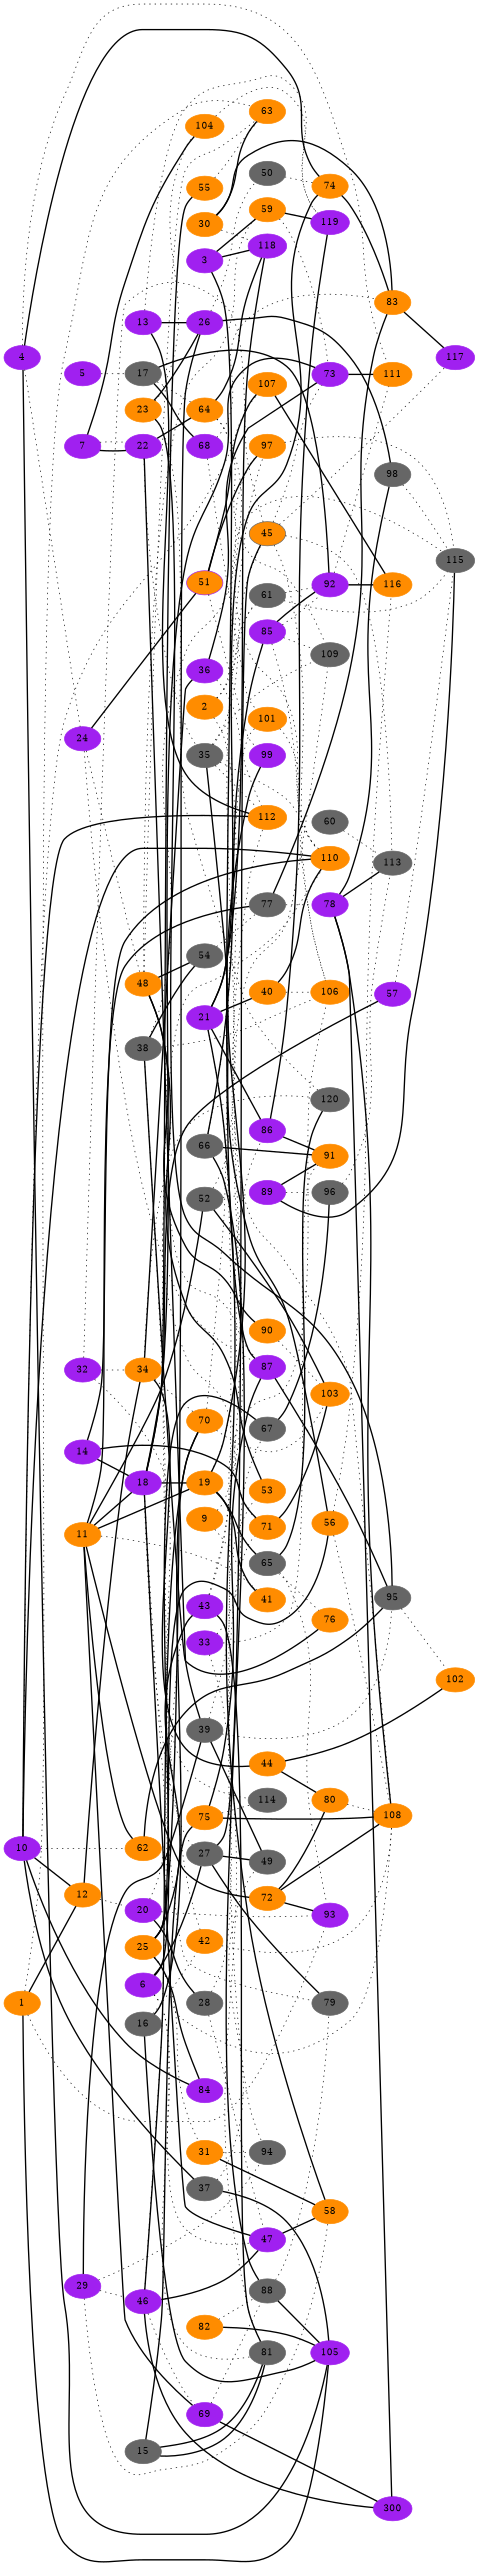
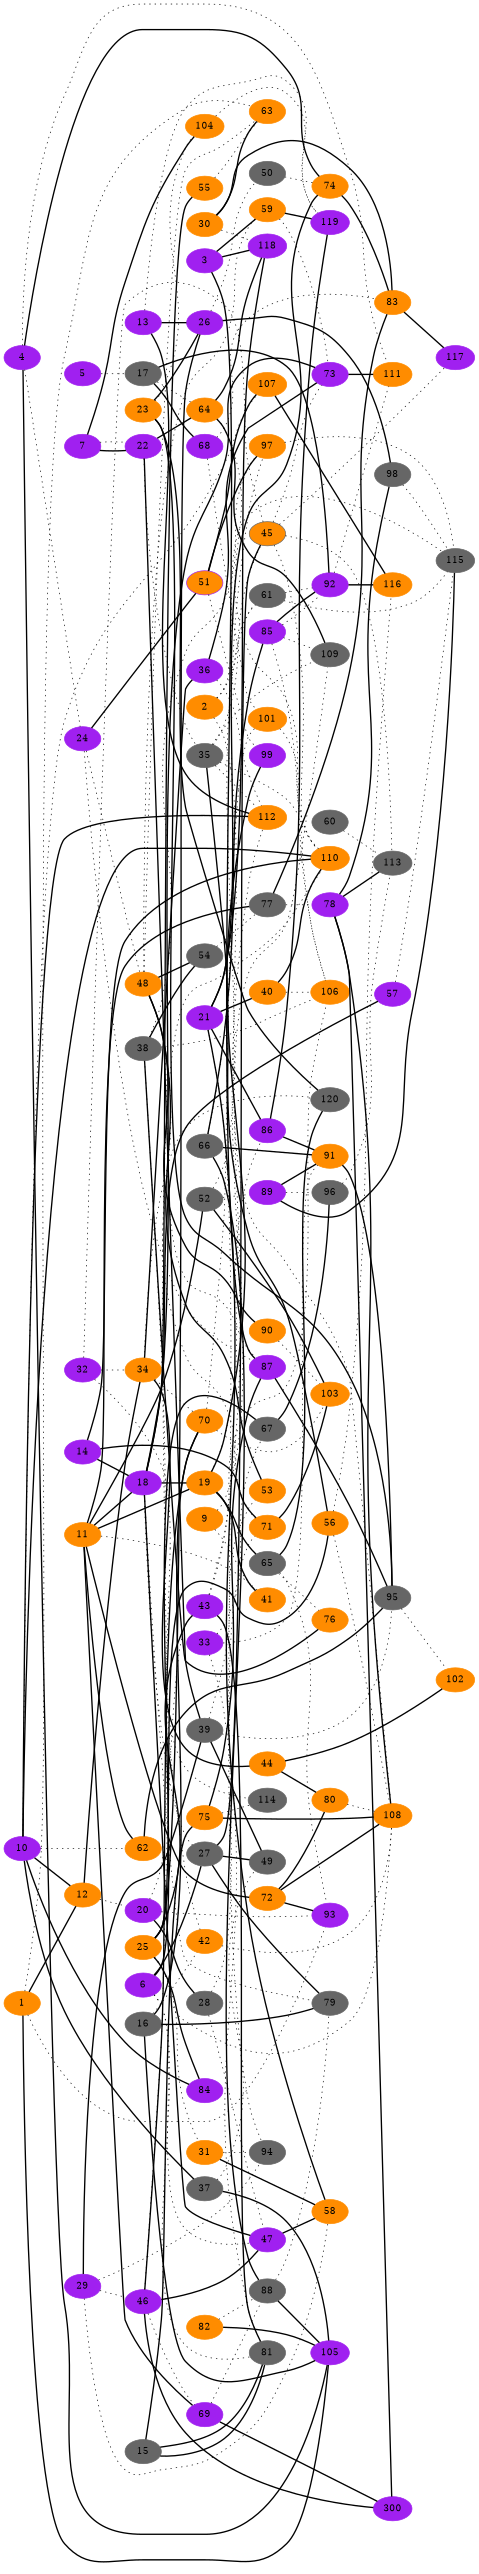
(262, 563) -> (262, 563)
(185, 806) -> (185, 806)
none -> (383, 1373)
none -> (246, 2021)
